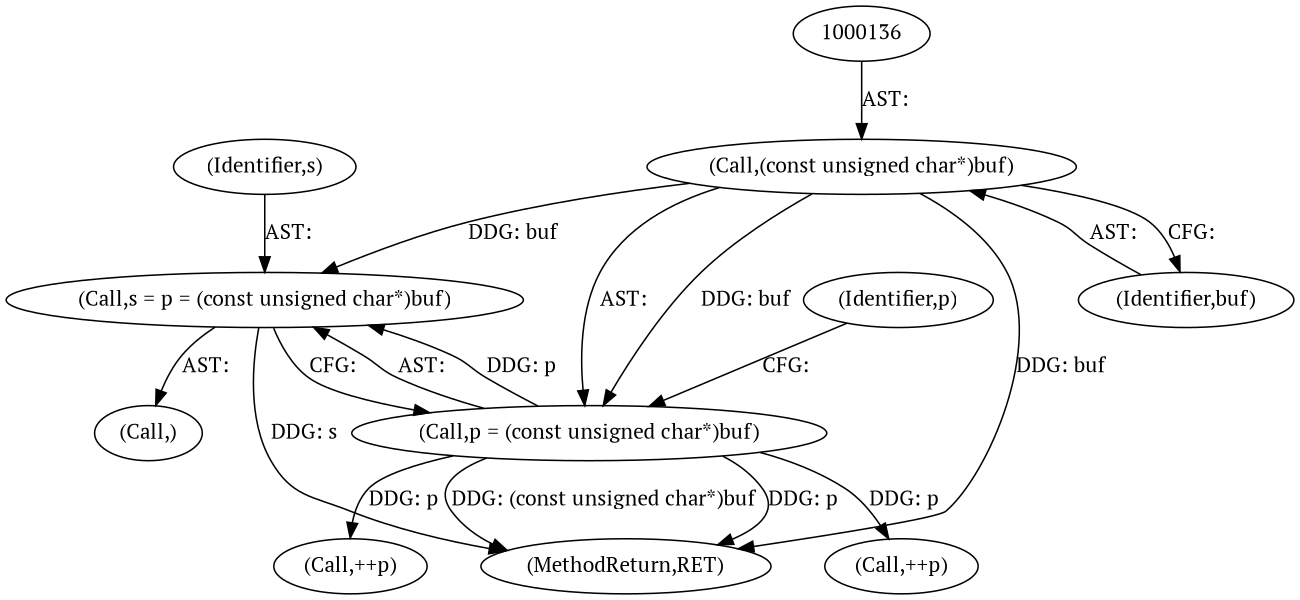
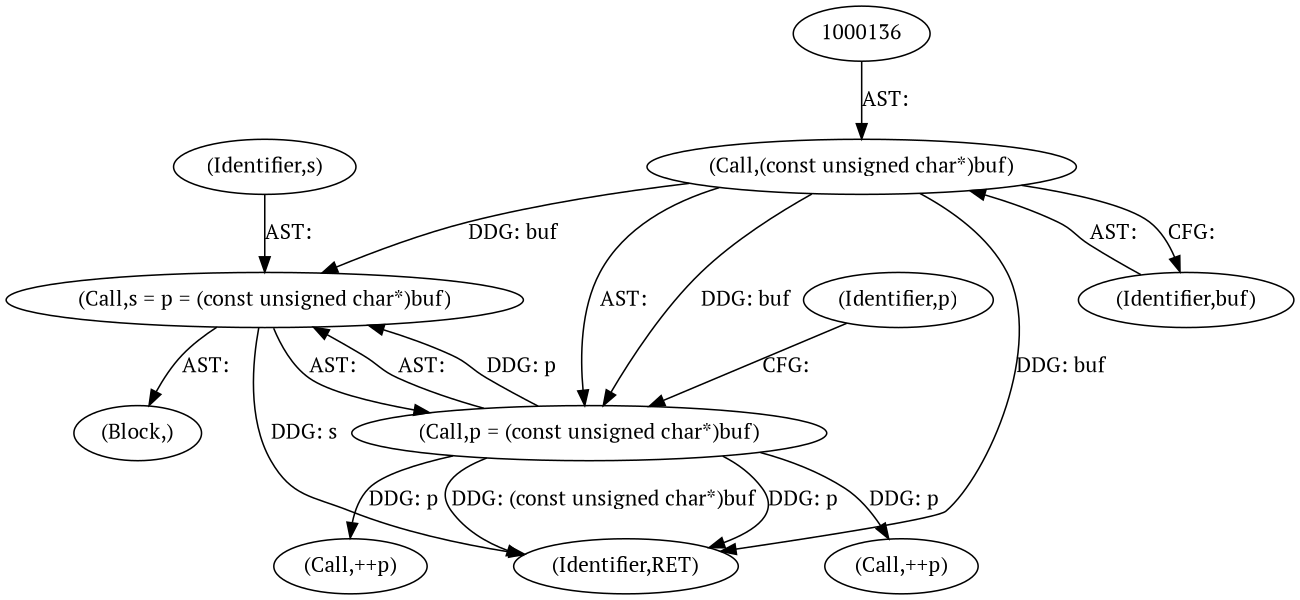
(336, 367) -> (336, 367)
(148, 433) -> (138, 433)
(626, 566) -> (626, 566)
